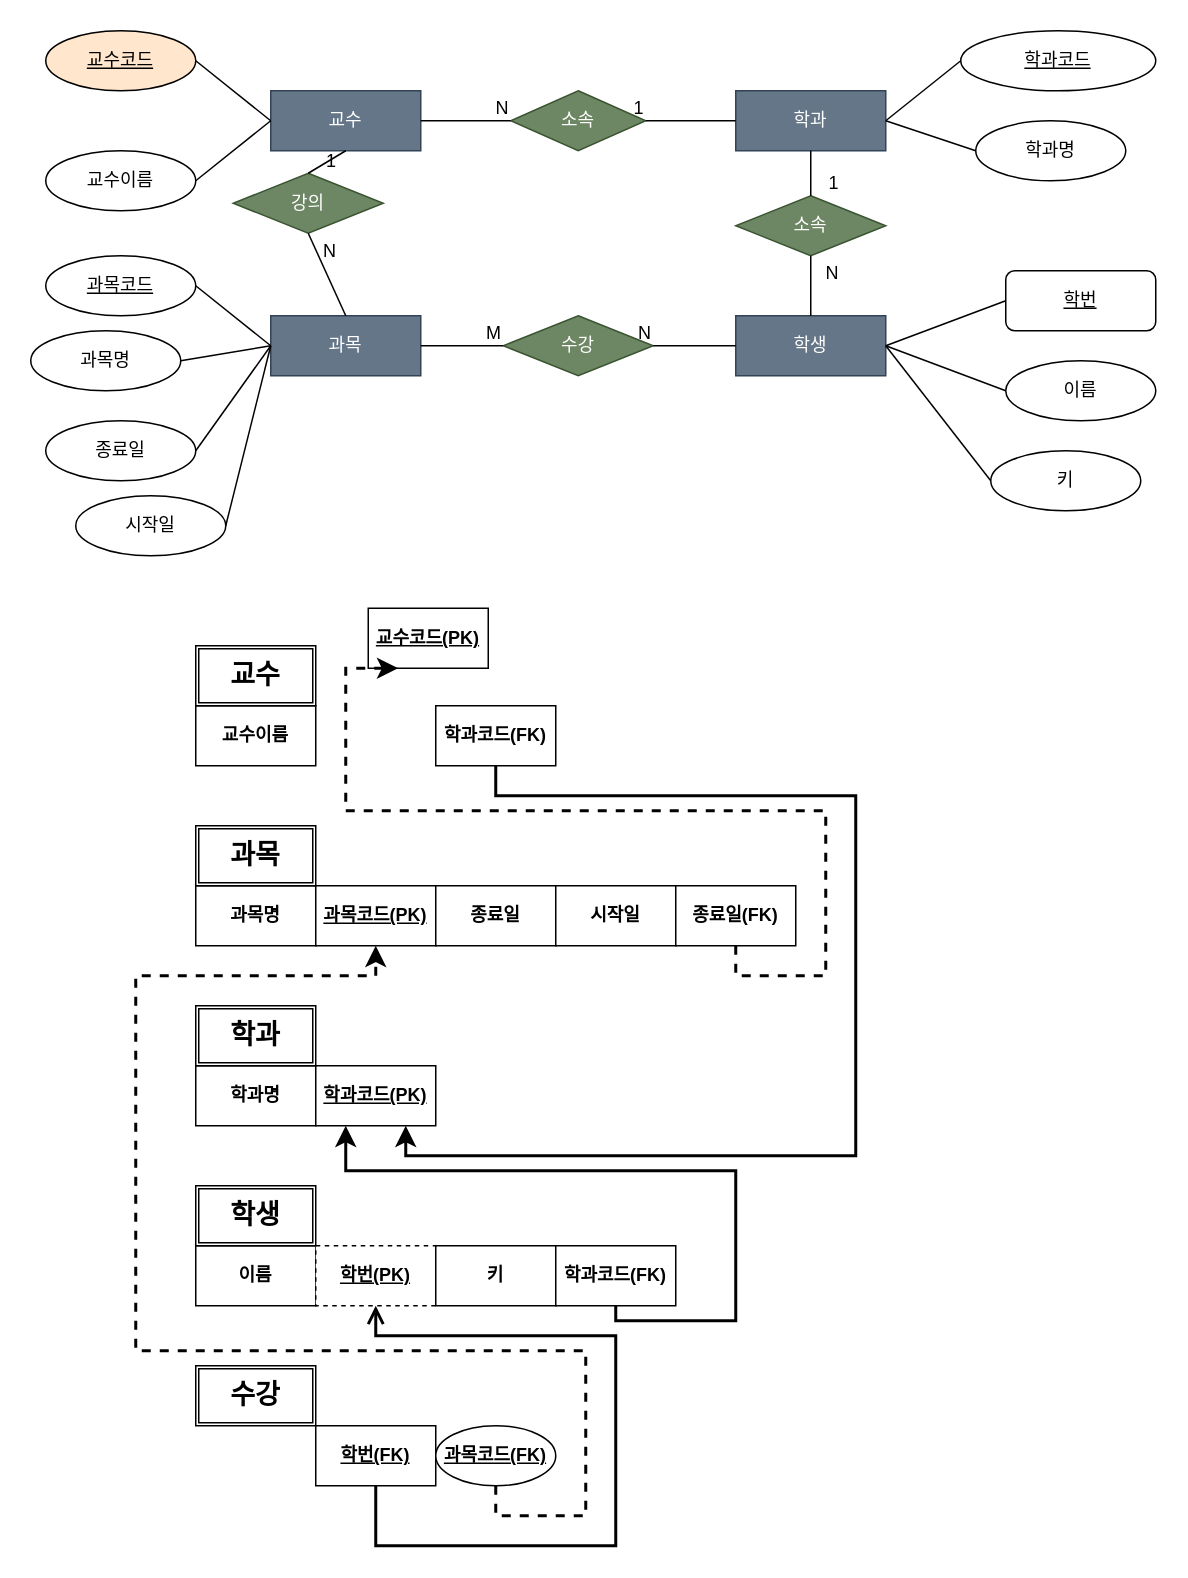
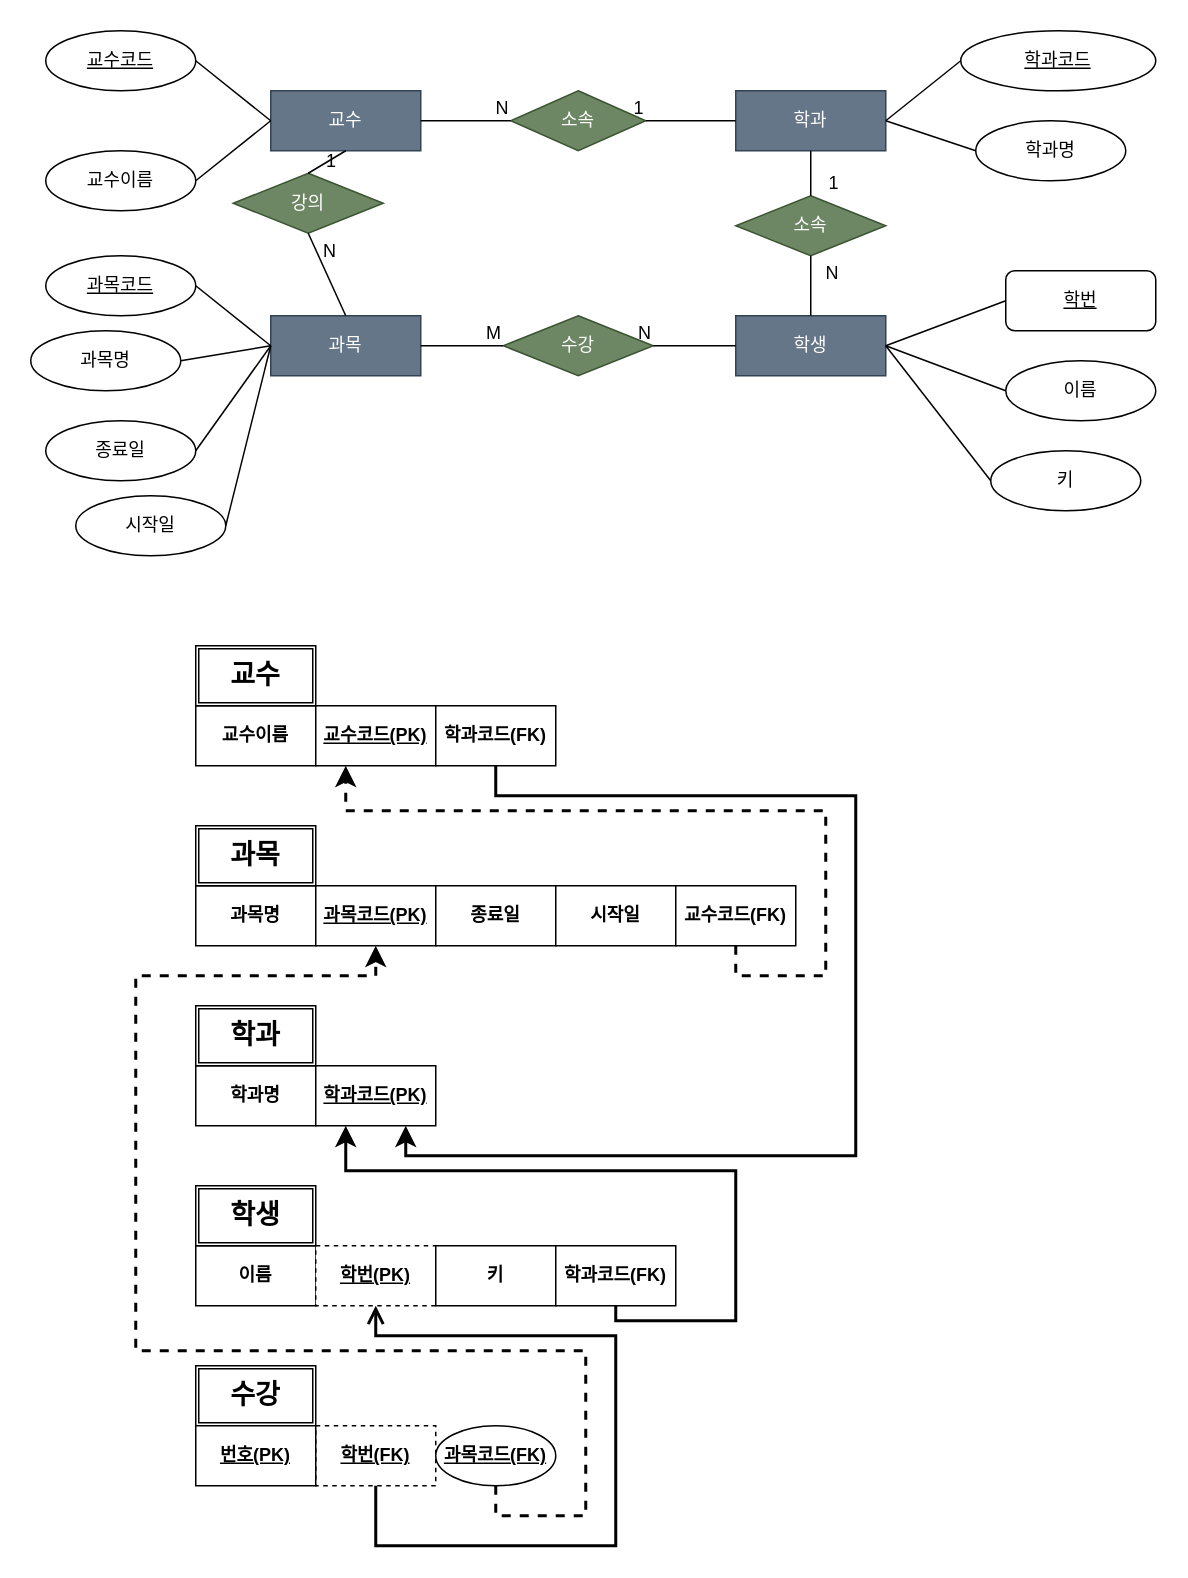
(121, 61) -> (121, 61)
(428, 638) -> (376, 736)
(736, 916) -> (736, 916)
none -> (256, 1456)
(376, 1456) -> (376, 1456)
